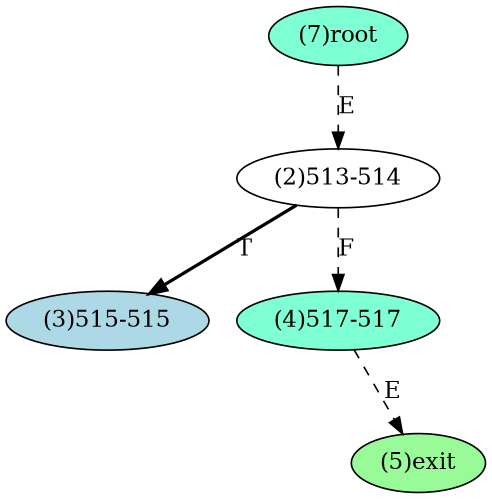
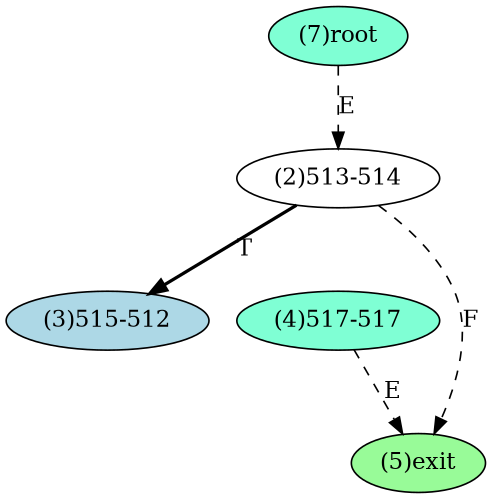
(338, 241) -> (457, 299)
(108, 321) -> (108, 321)
